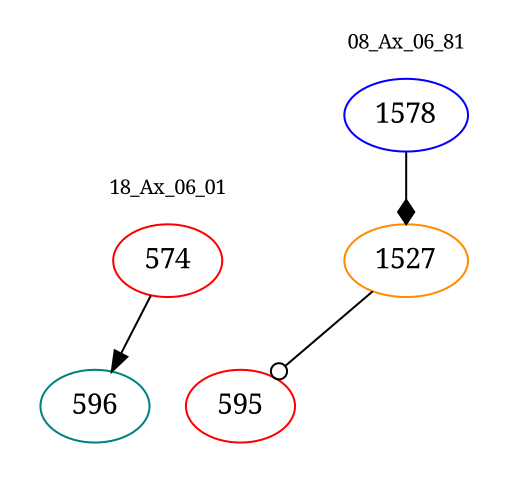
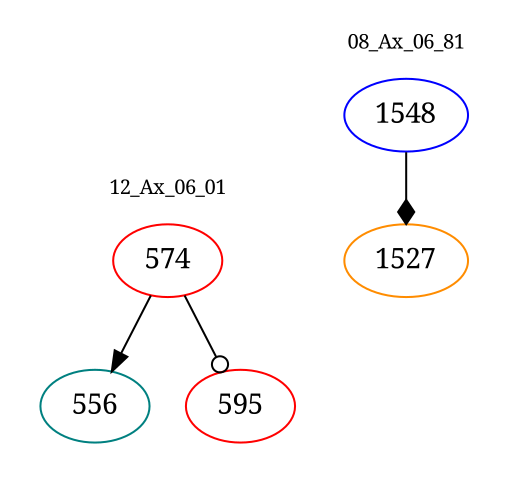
(406, 115) -> (406, 115)
(168, 189) -> (168, 189)
(329, 328) -> (200, 326)
(95, 406) -> (95, 406)
